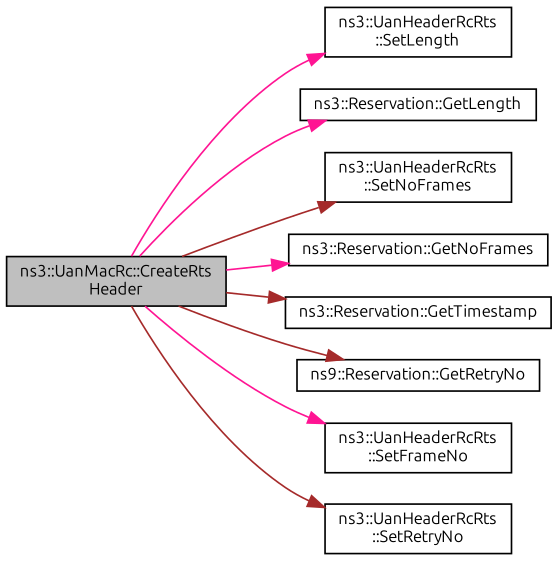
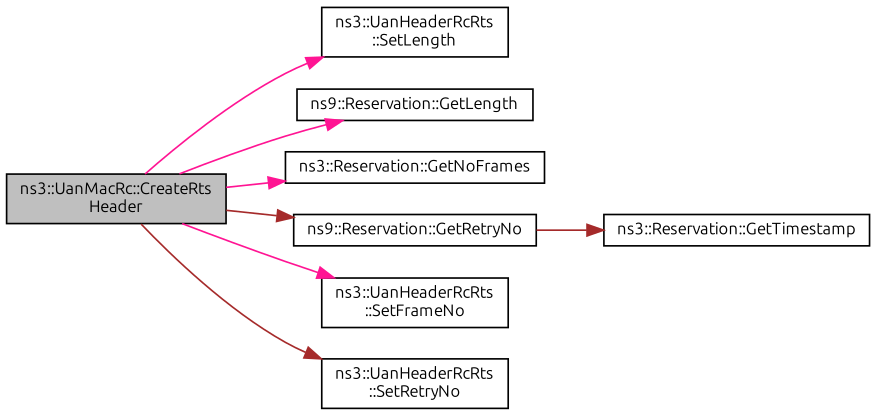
(418, 105) -> (415, 105)
(418, 177) -> none
(247, 295) -> (562, 230)
